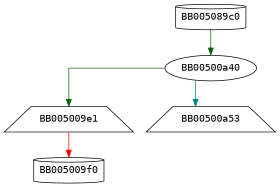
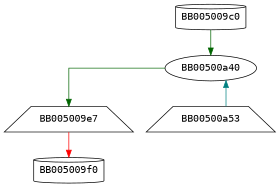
(211, 17) -> (211, 17)
(196, 90) -> (226, 97)
(69, 119) -> (69, 119)
